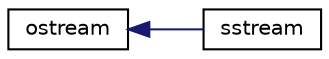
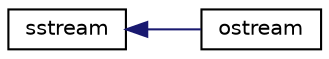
(176, 29) -> (174, 29)
